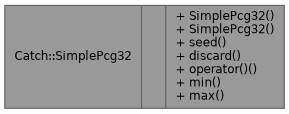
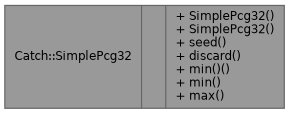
(217, 70) -> (203, 70)
